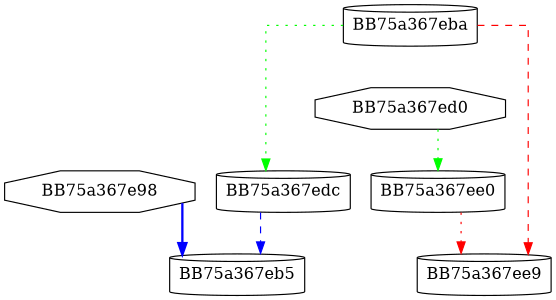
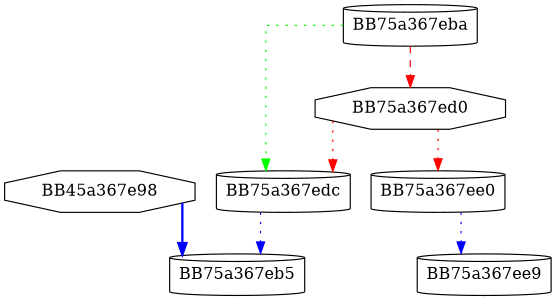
(528, 109) -> (410, 61)
none -> (333, 140)
(438, 144) -> (438, 144)
(100, 192) -> (100, 192)
(261, 227) -> (261, 227)
(461, 227) -> (461, 227)
